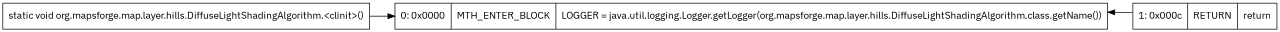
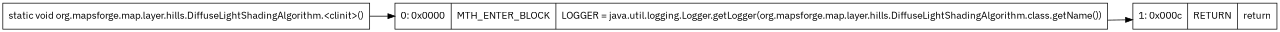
(1124, 12) -> (1117, 20)
